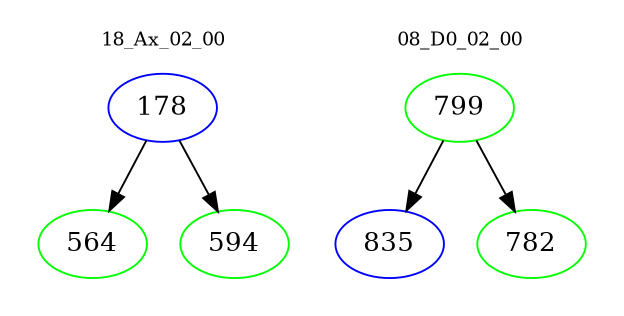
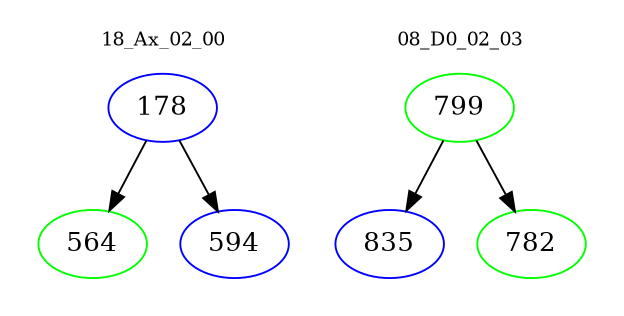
(461, 41) -> (461, 41)
(235, 244) -> (235, 244)
